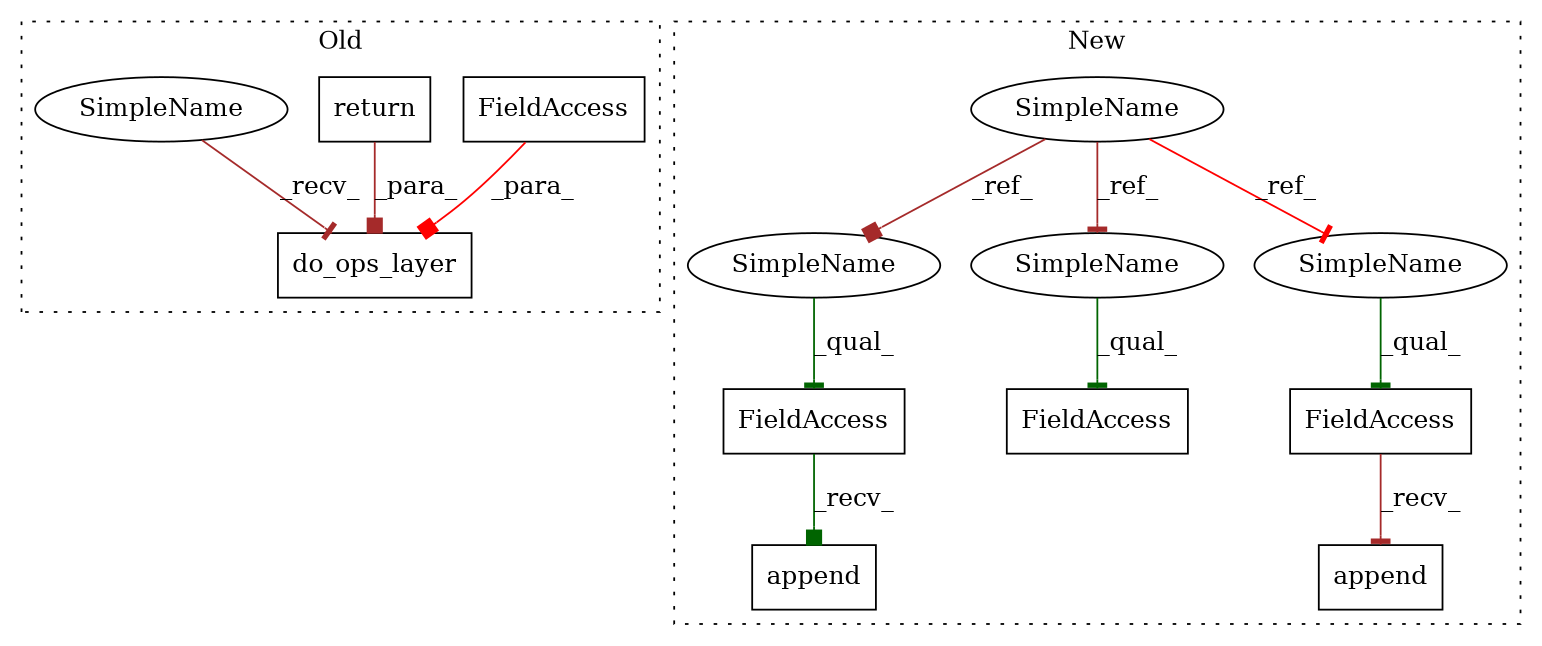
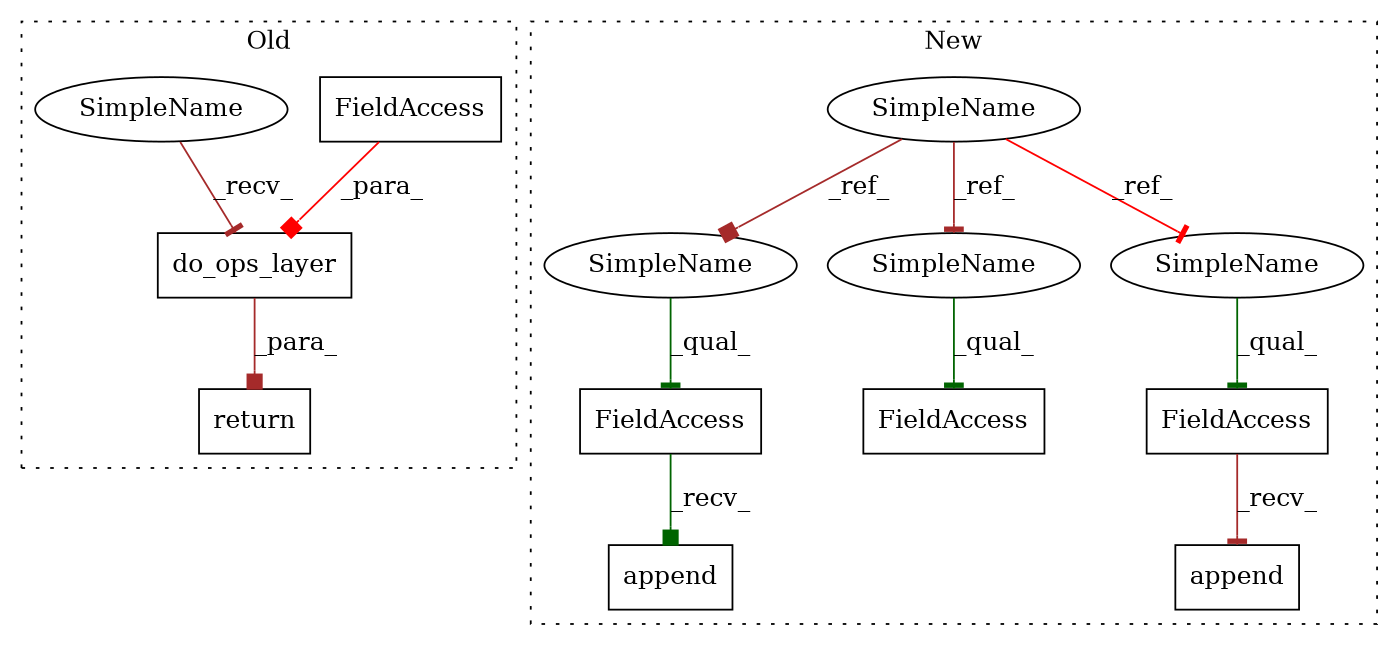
(375, 178) -> (255, 334)
